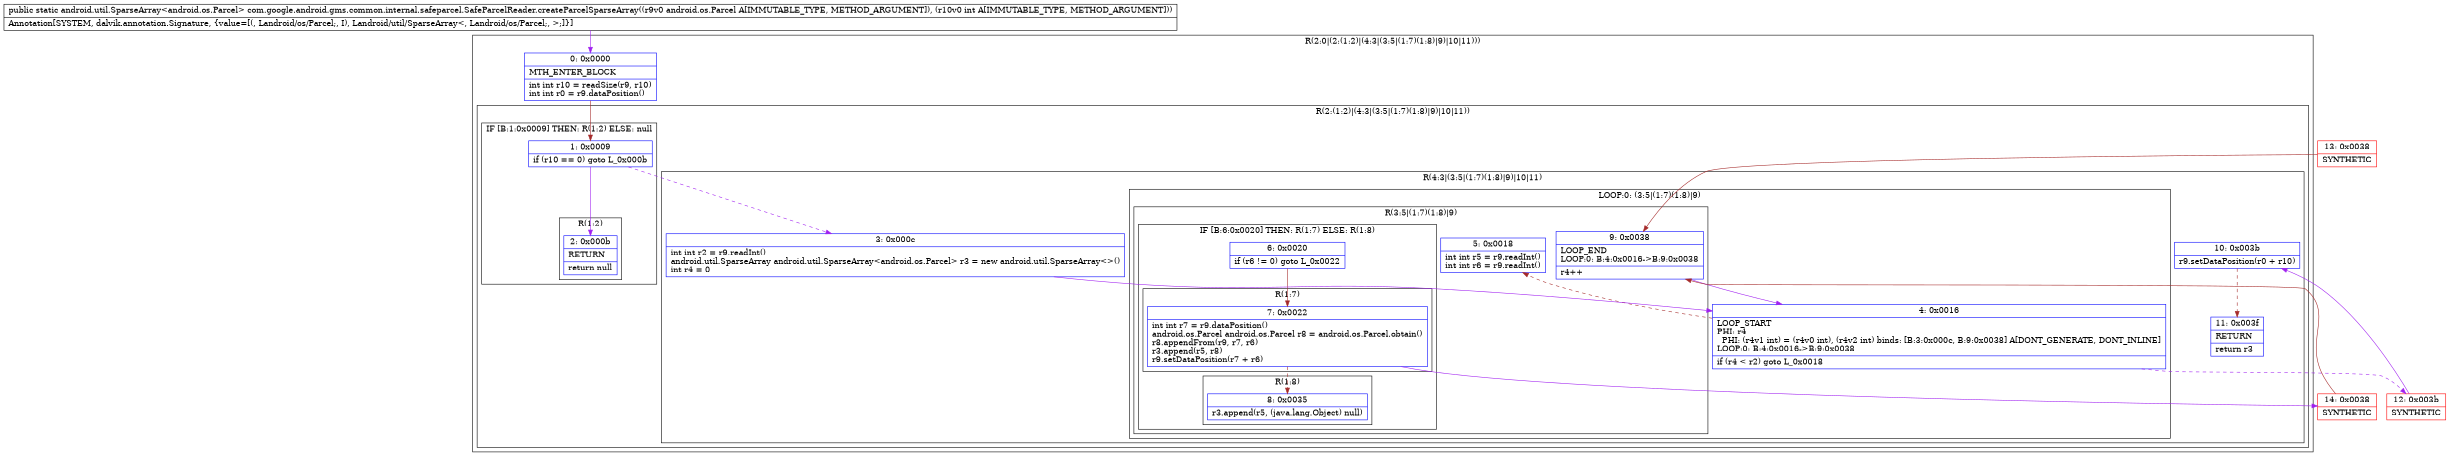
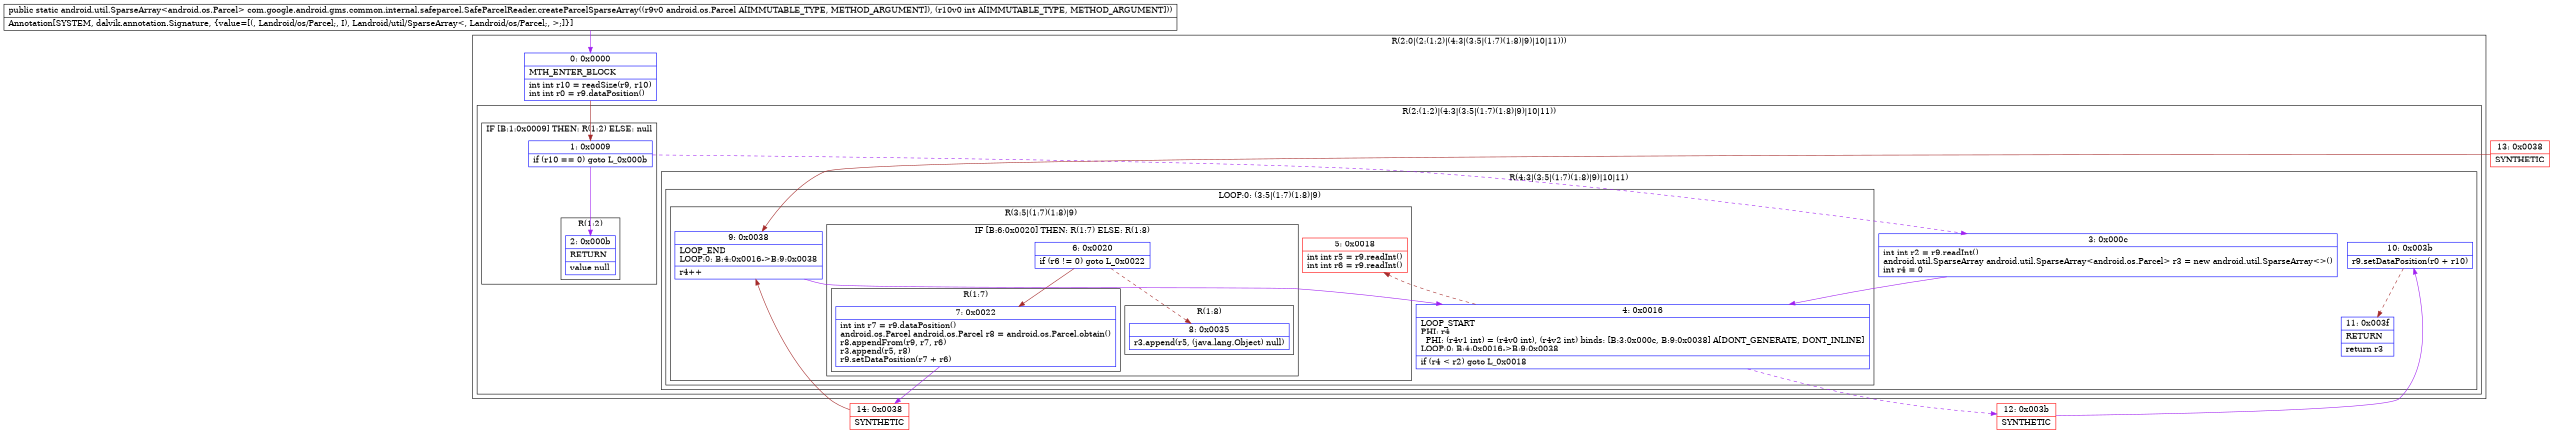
(1493, 255) -> (1355, 255)
(590, 268) -> (590, 268)
(1287, 379) -> (1148, 294)
